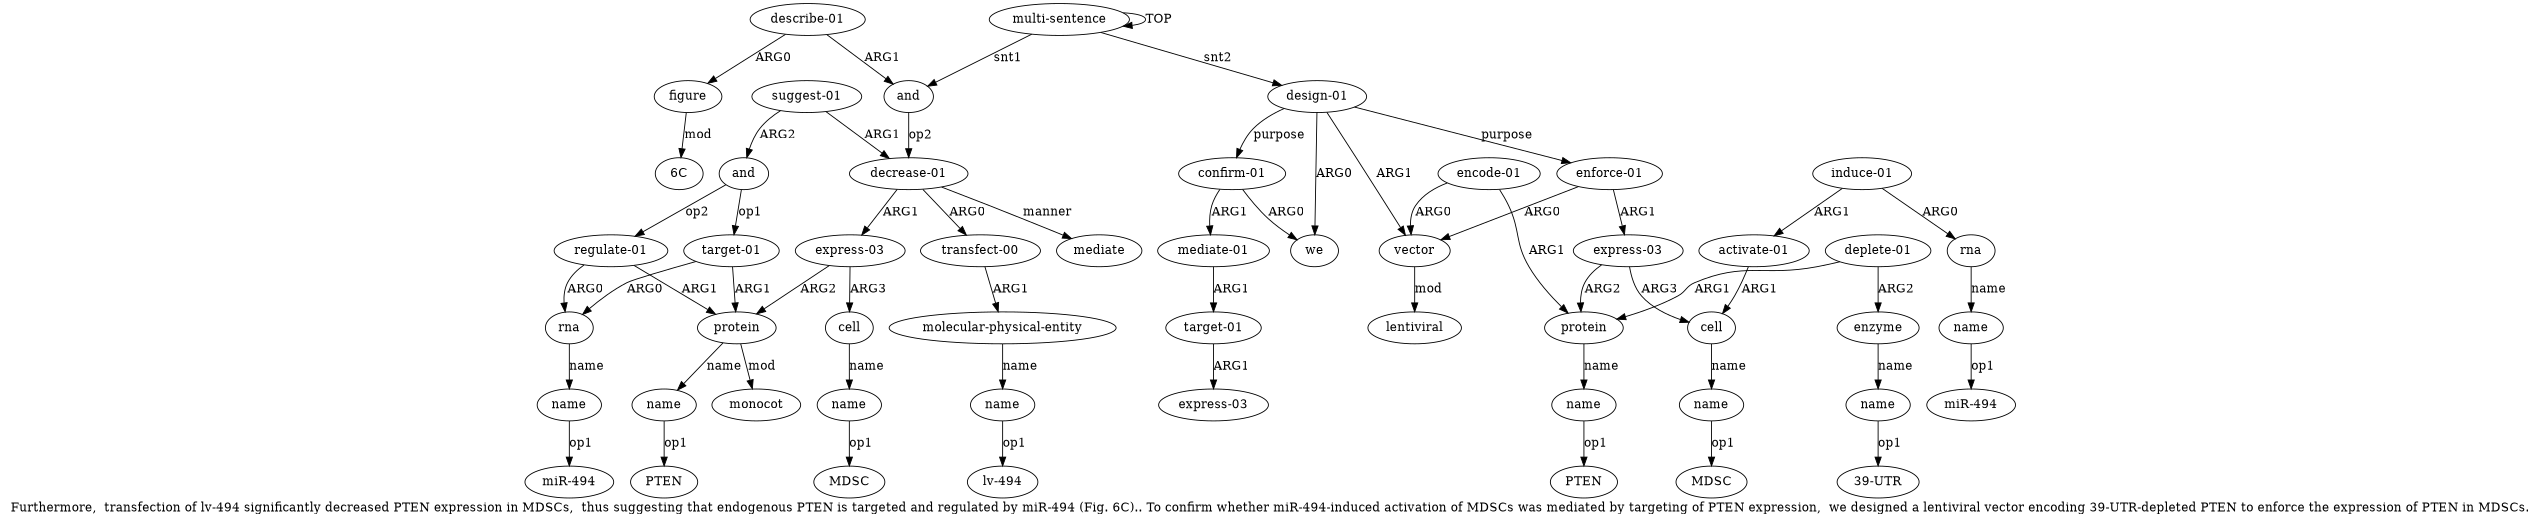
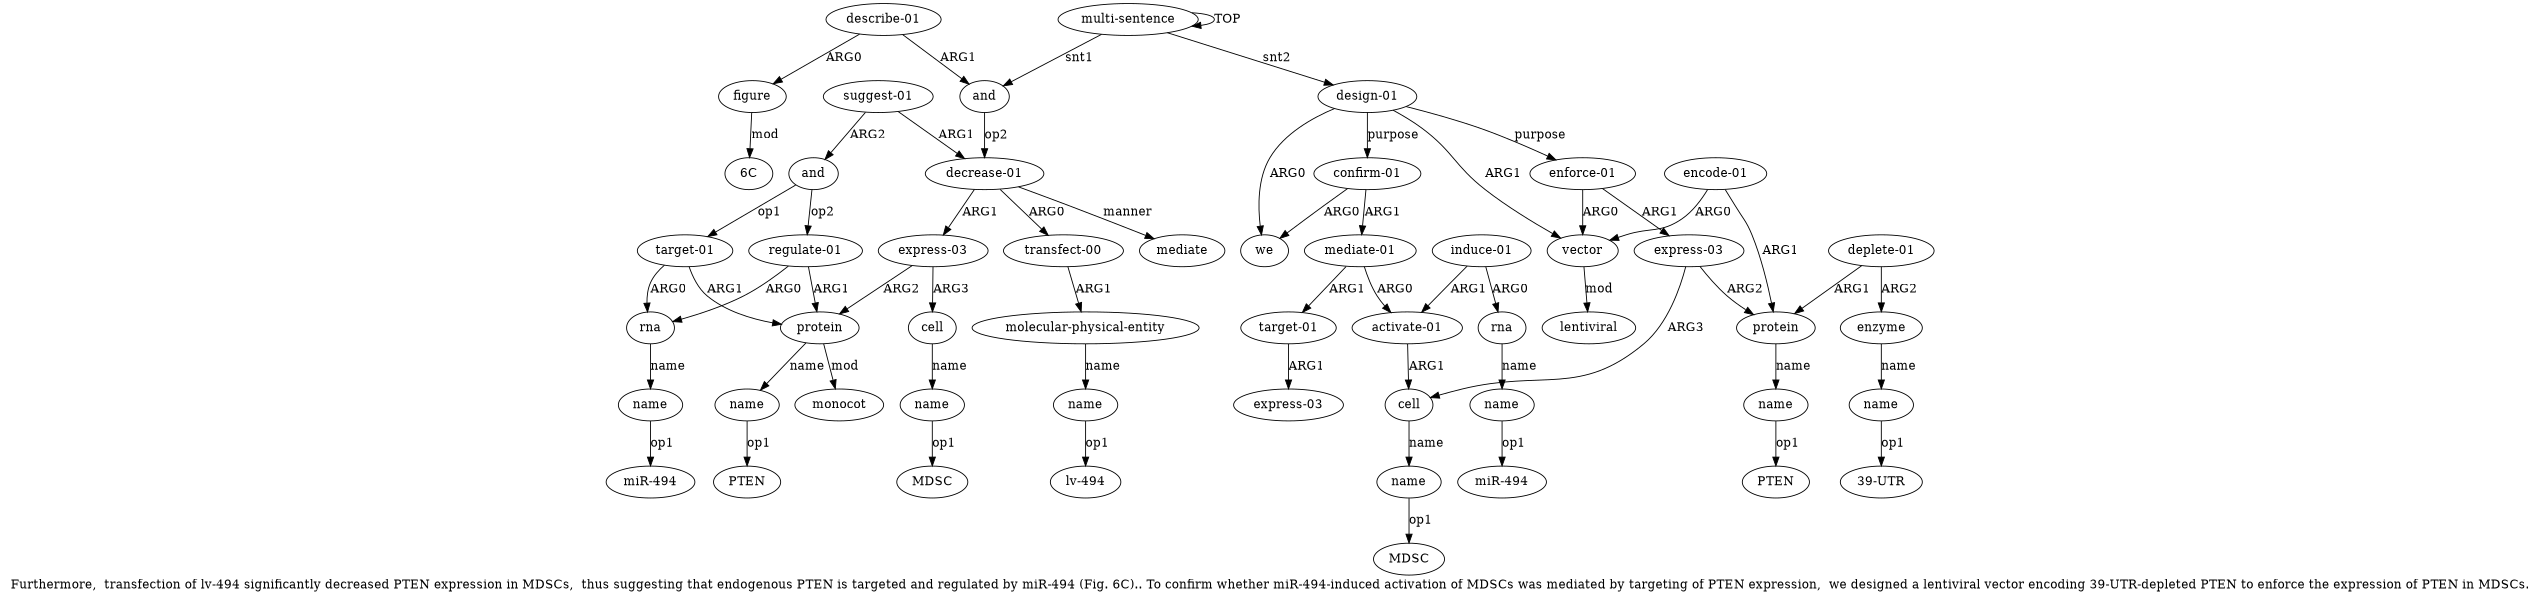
none -> (1372, 287)
